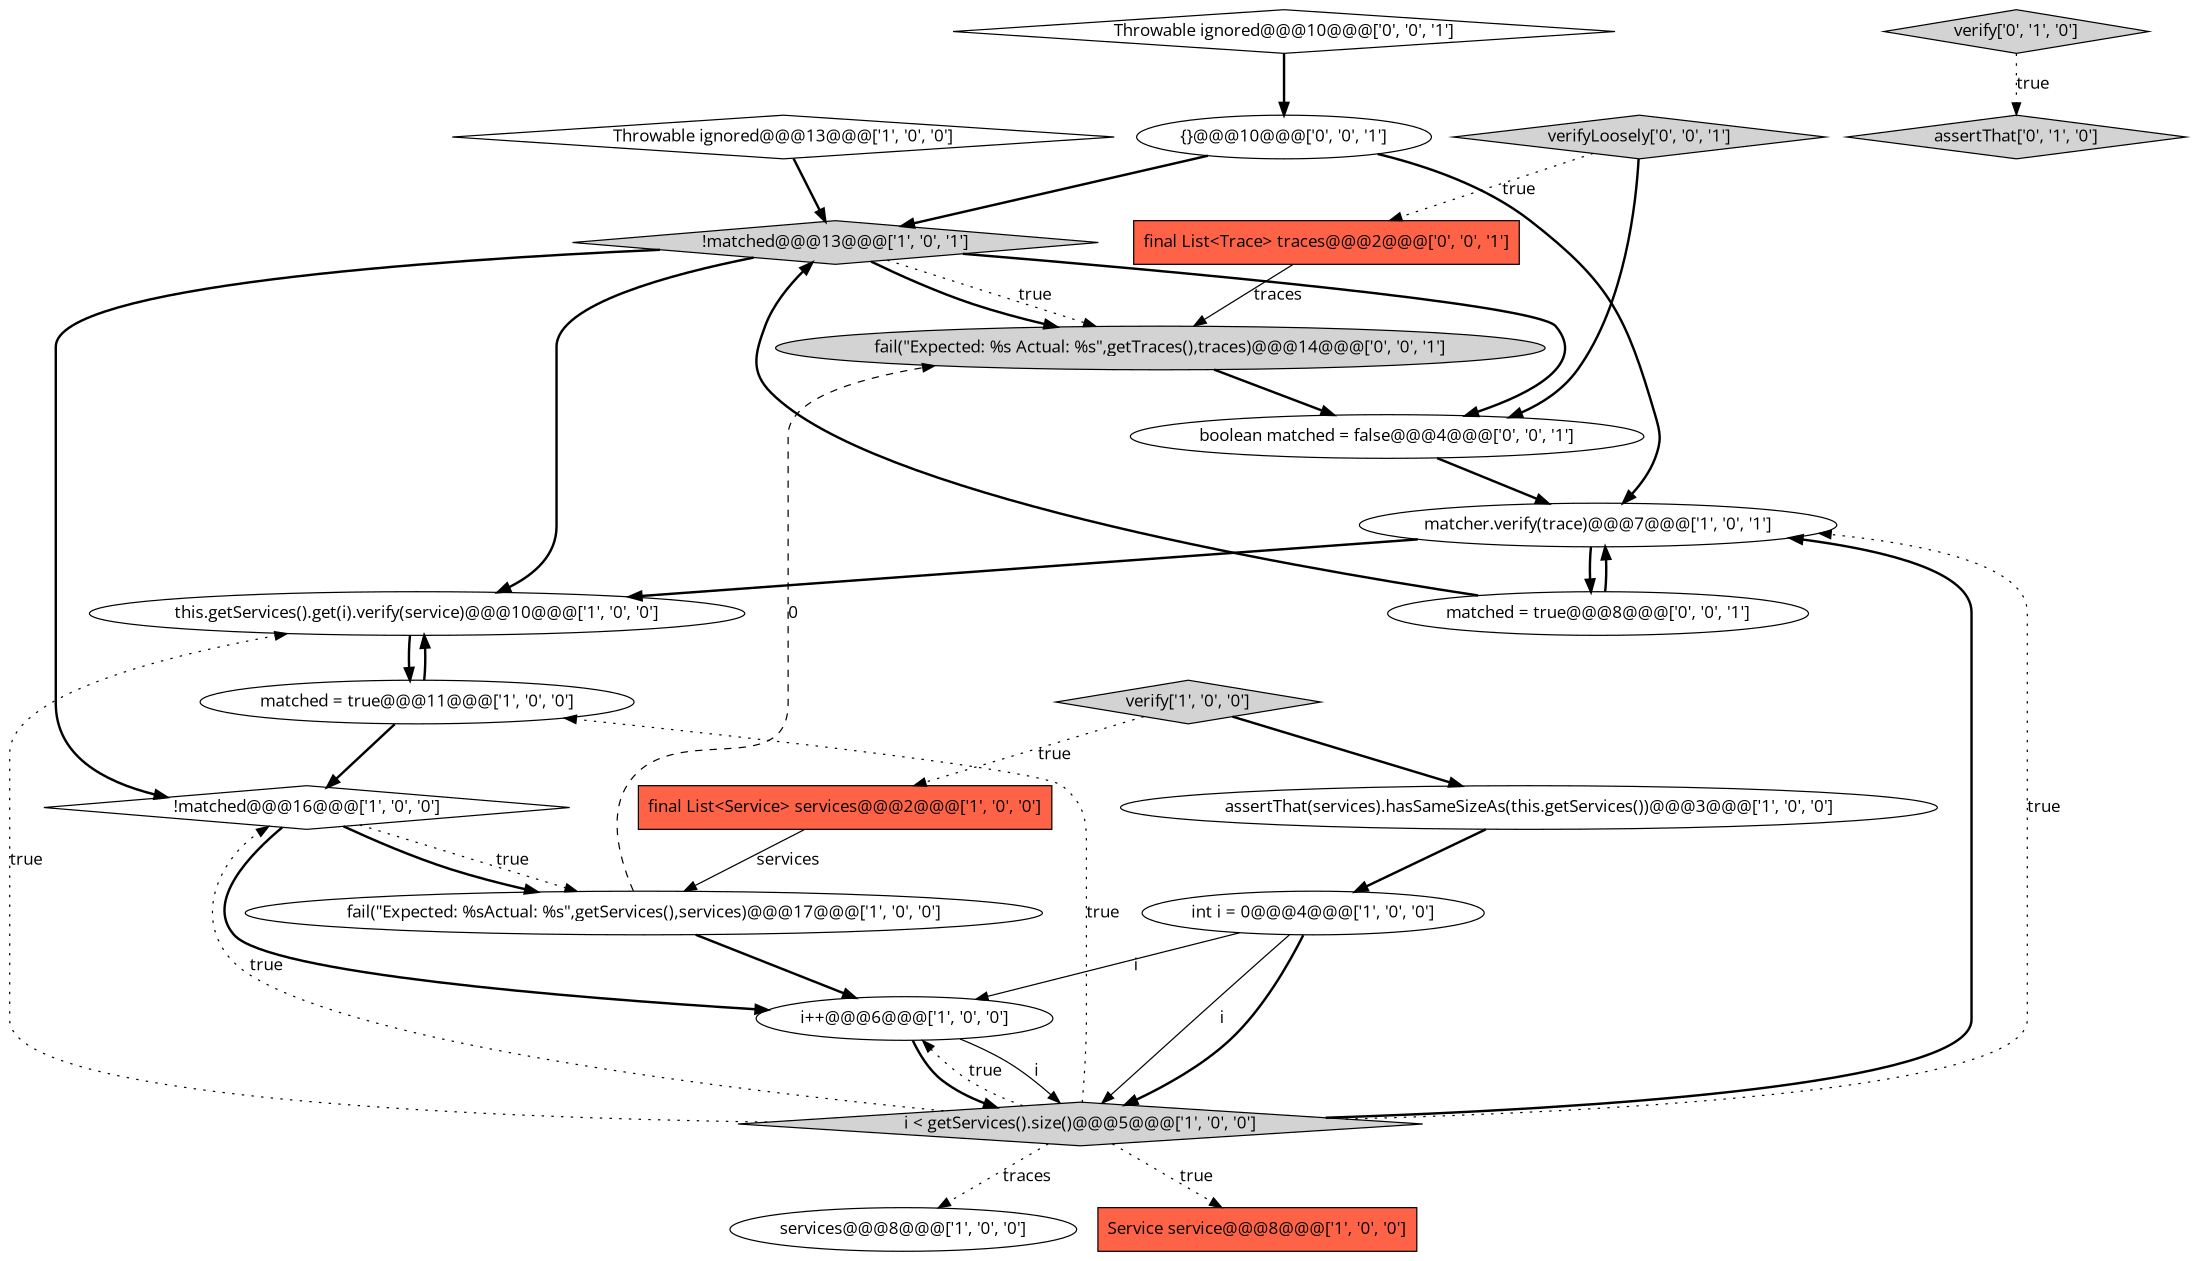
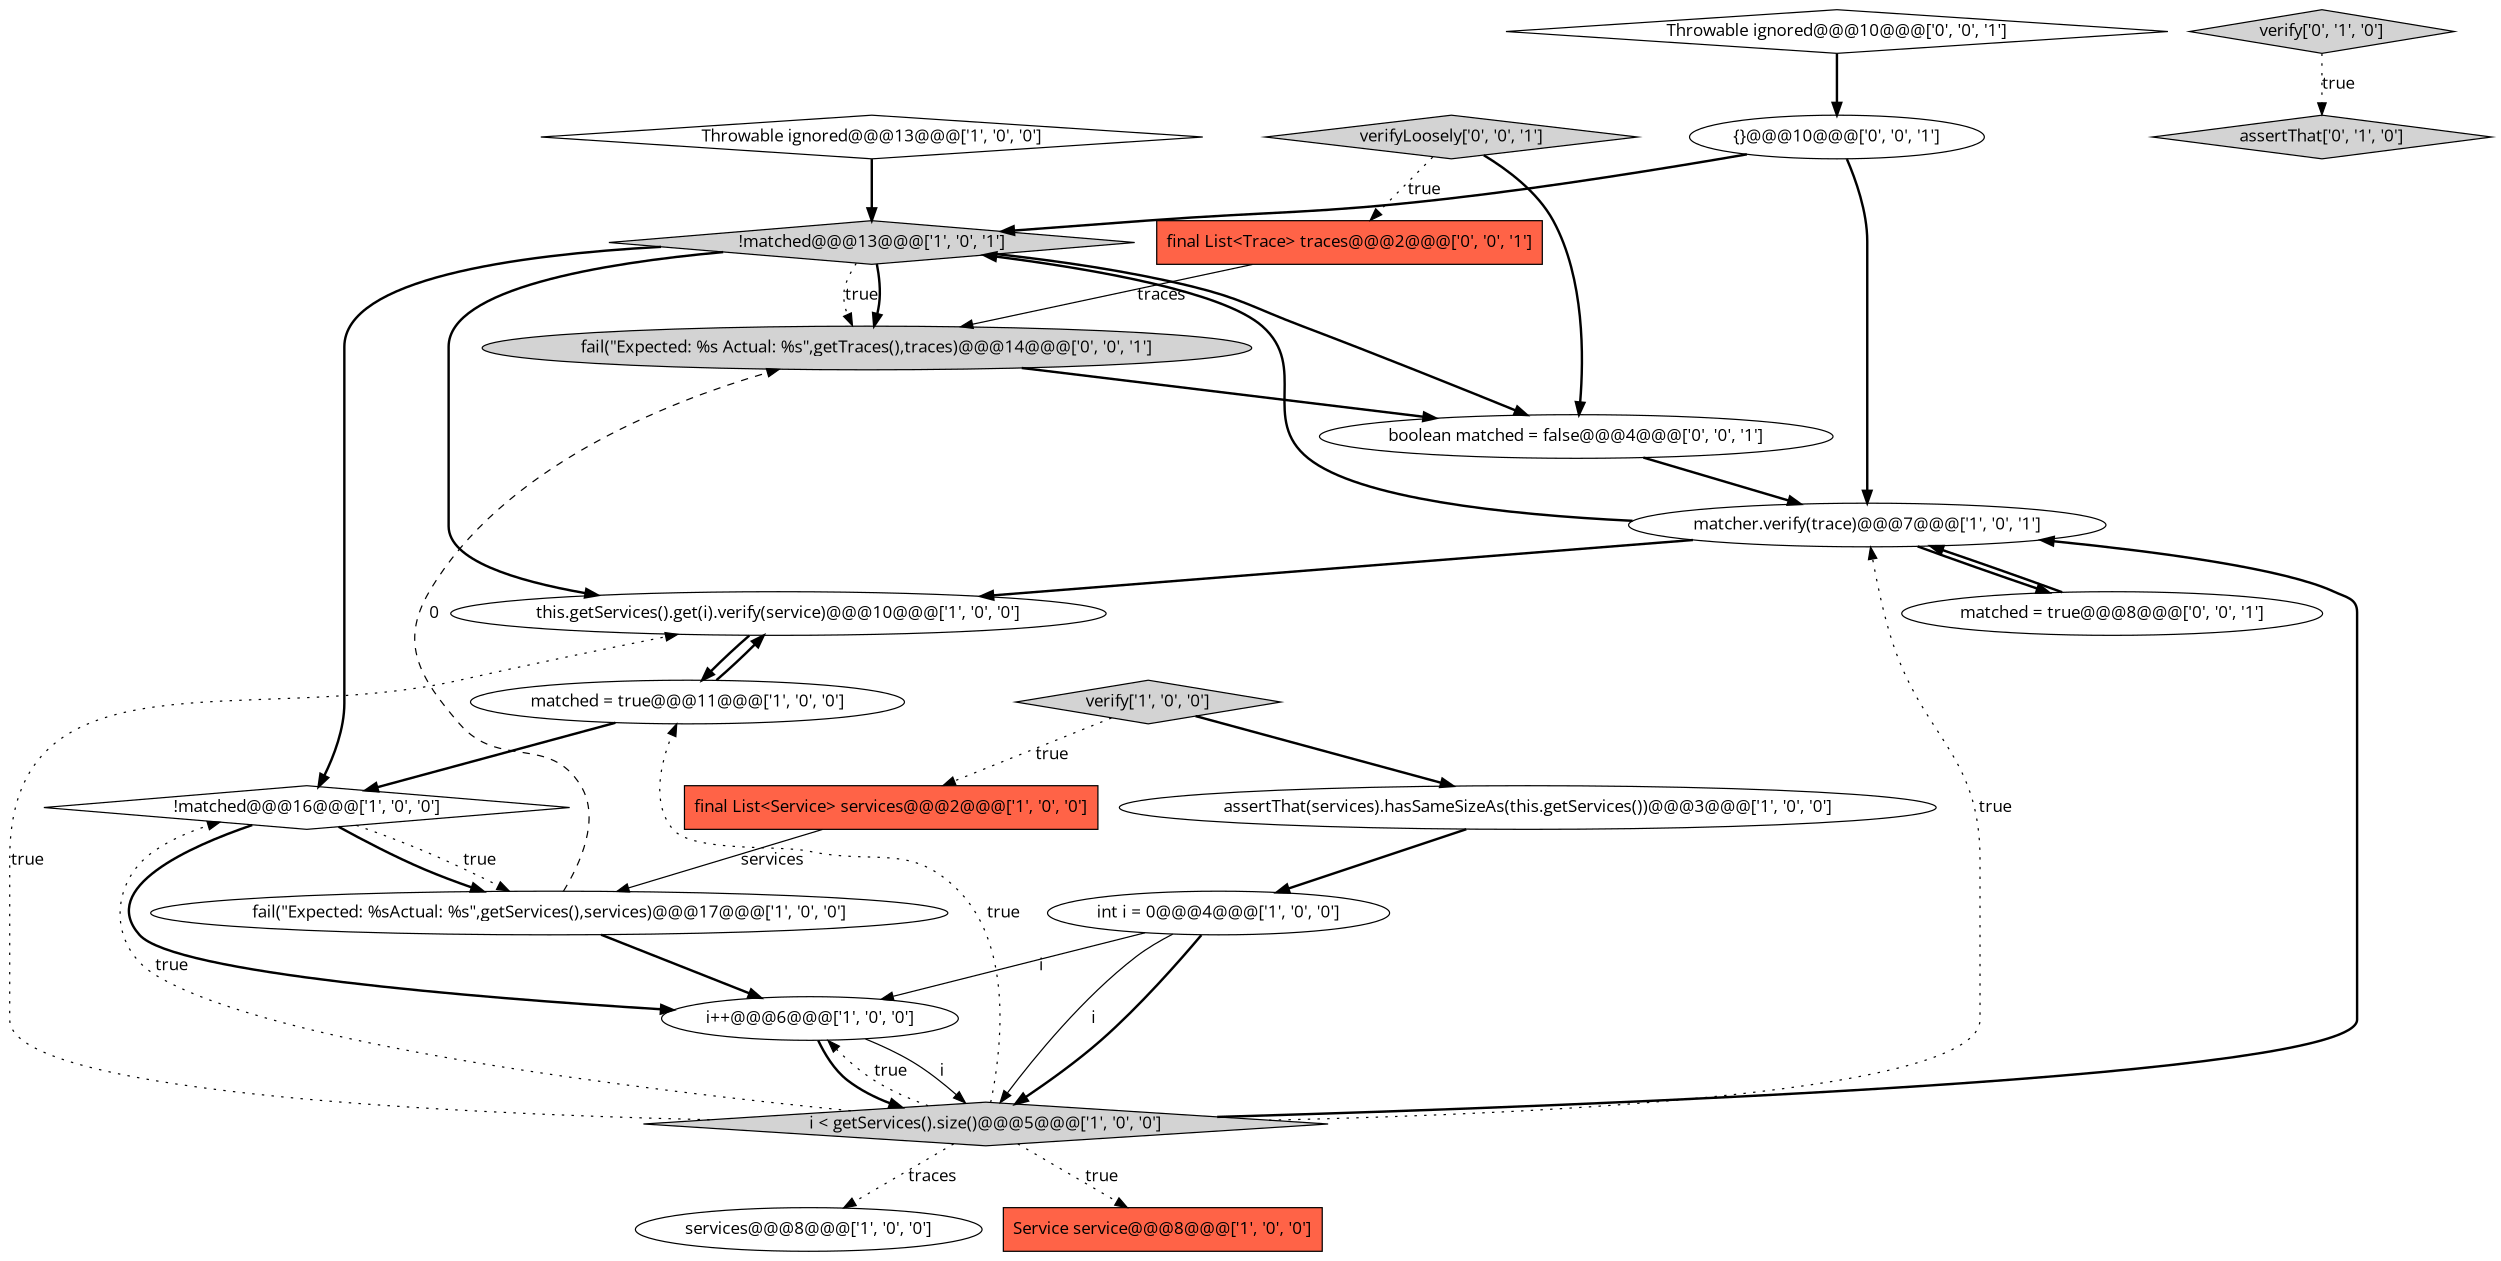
(1046, 509) -> (1286, 421)
